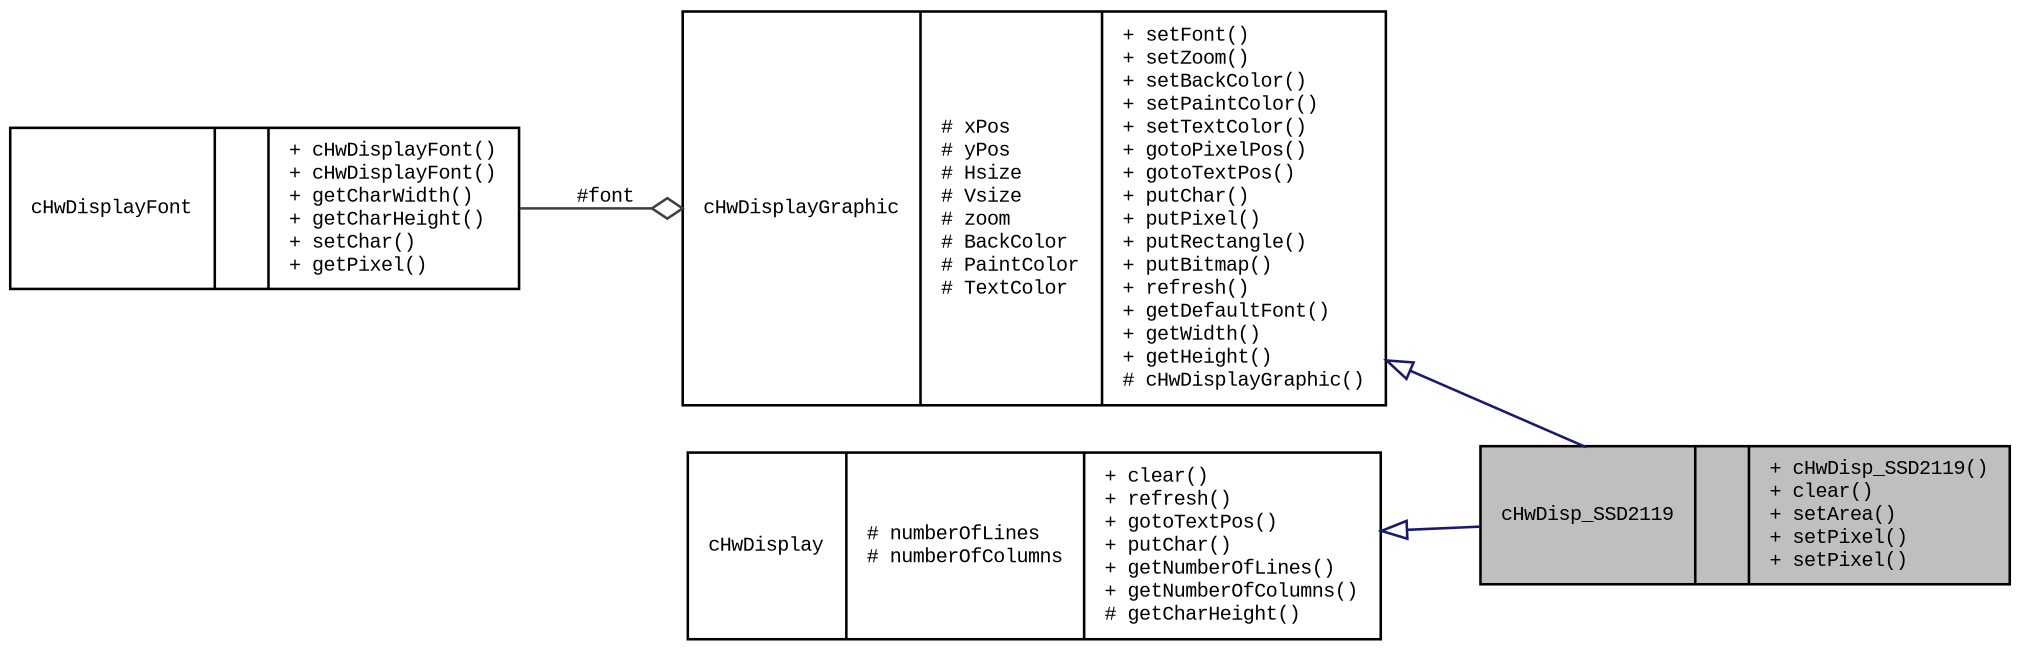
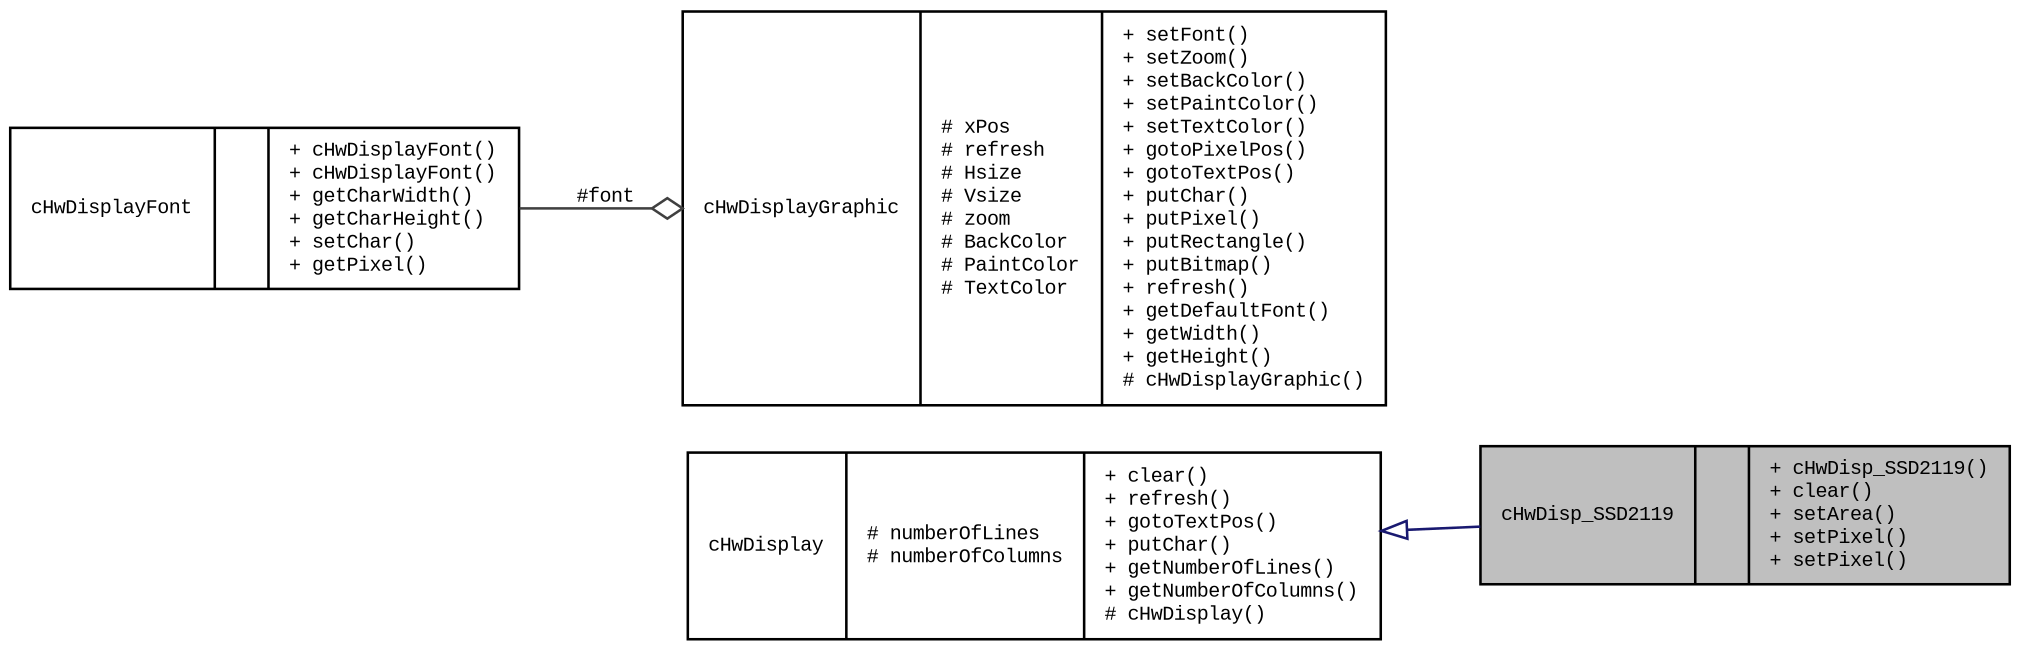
(977, 150) -> (993, 150)
(1498, 409) -> none
(1203, 614) -> (1186, 614)
